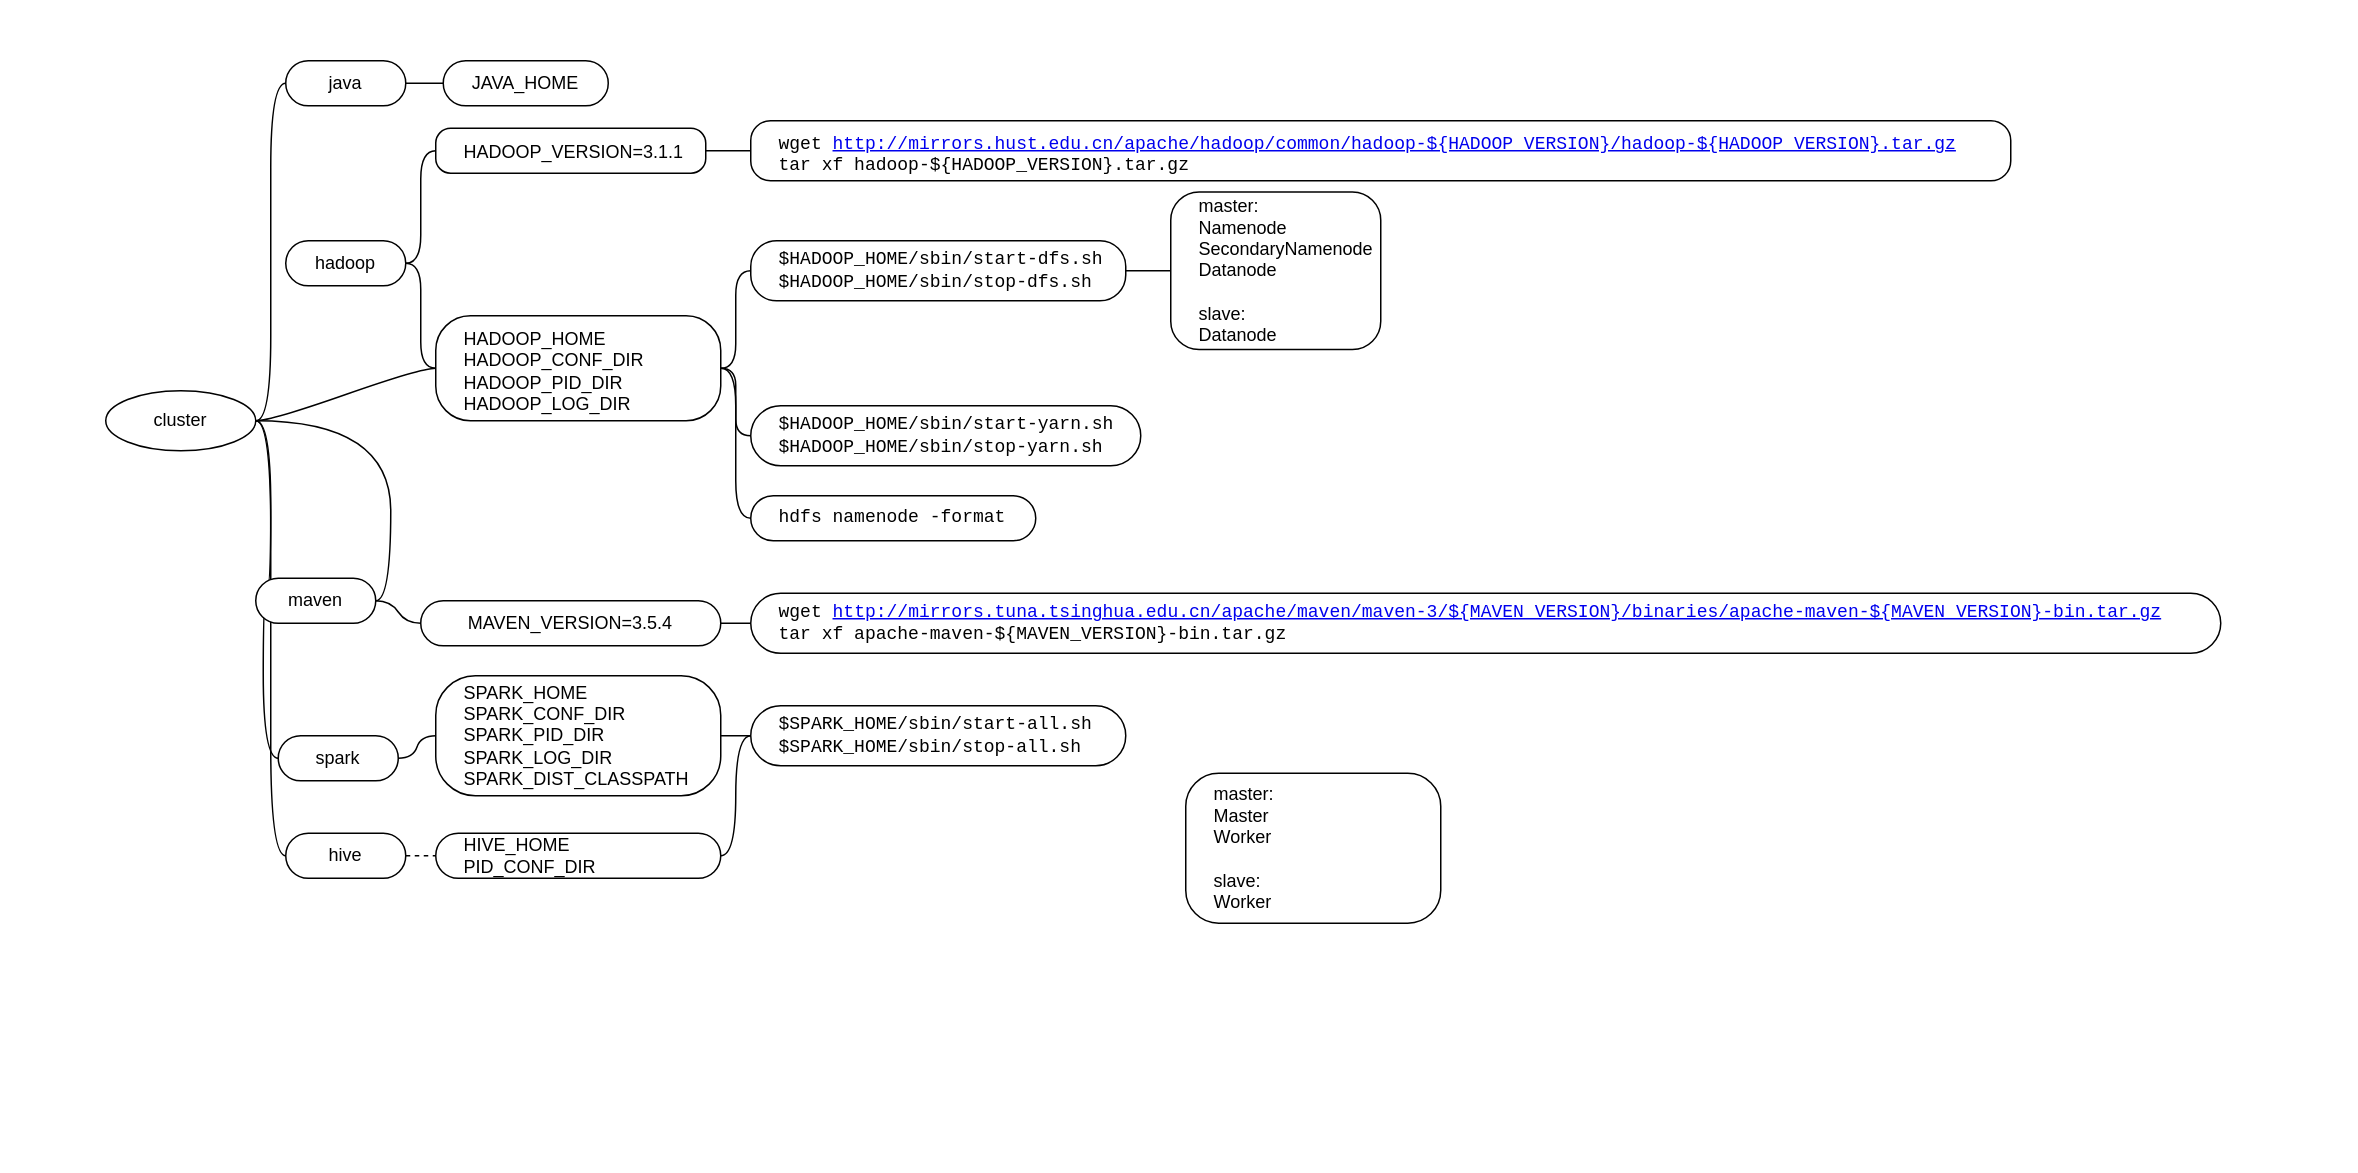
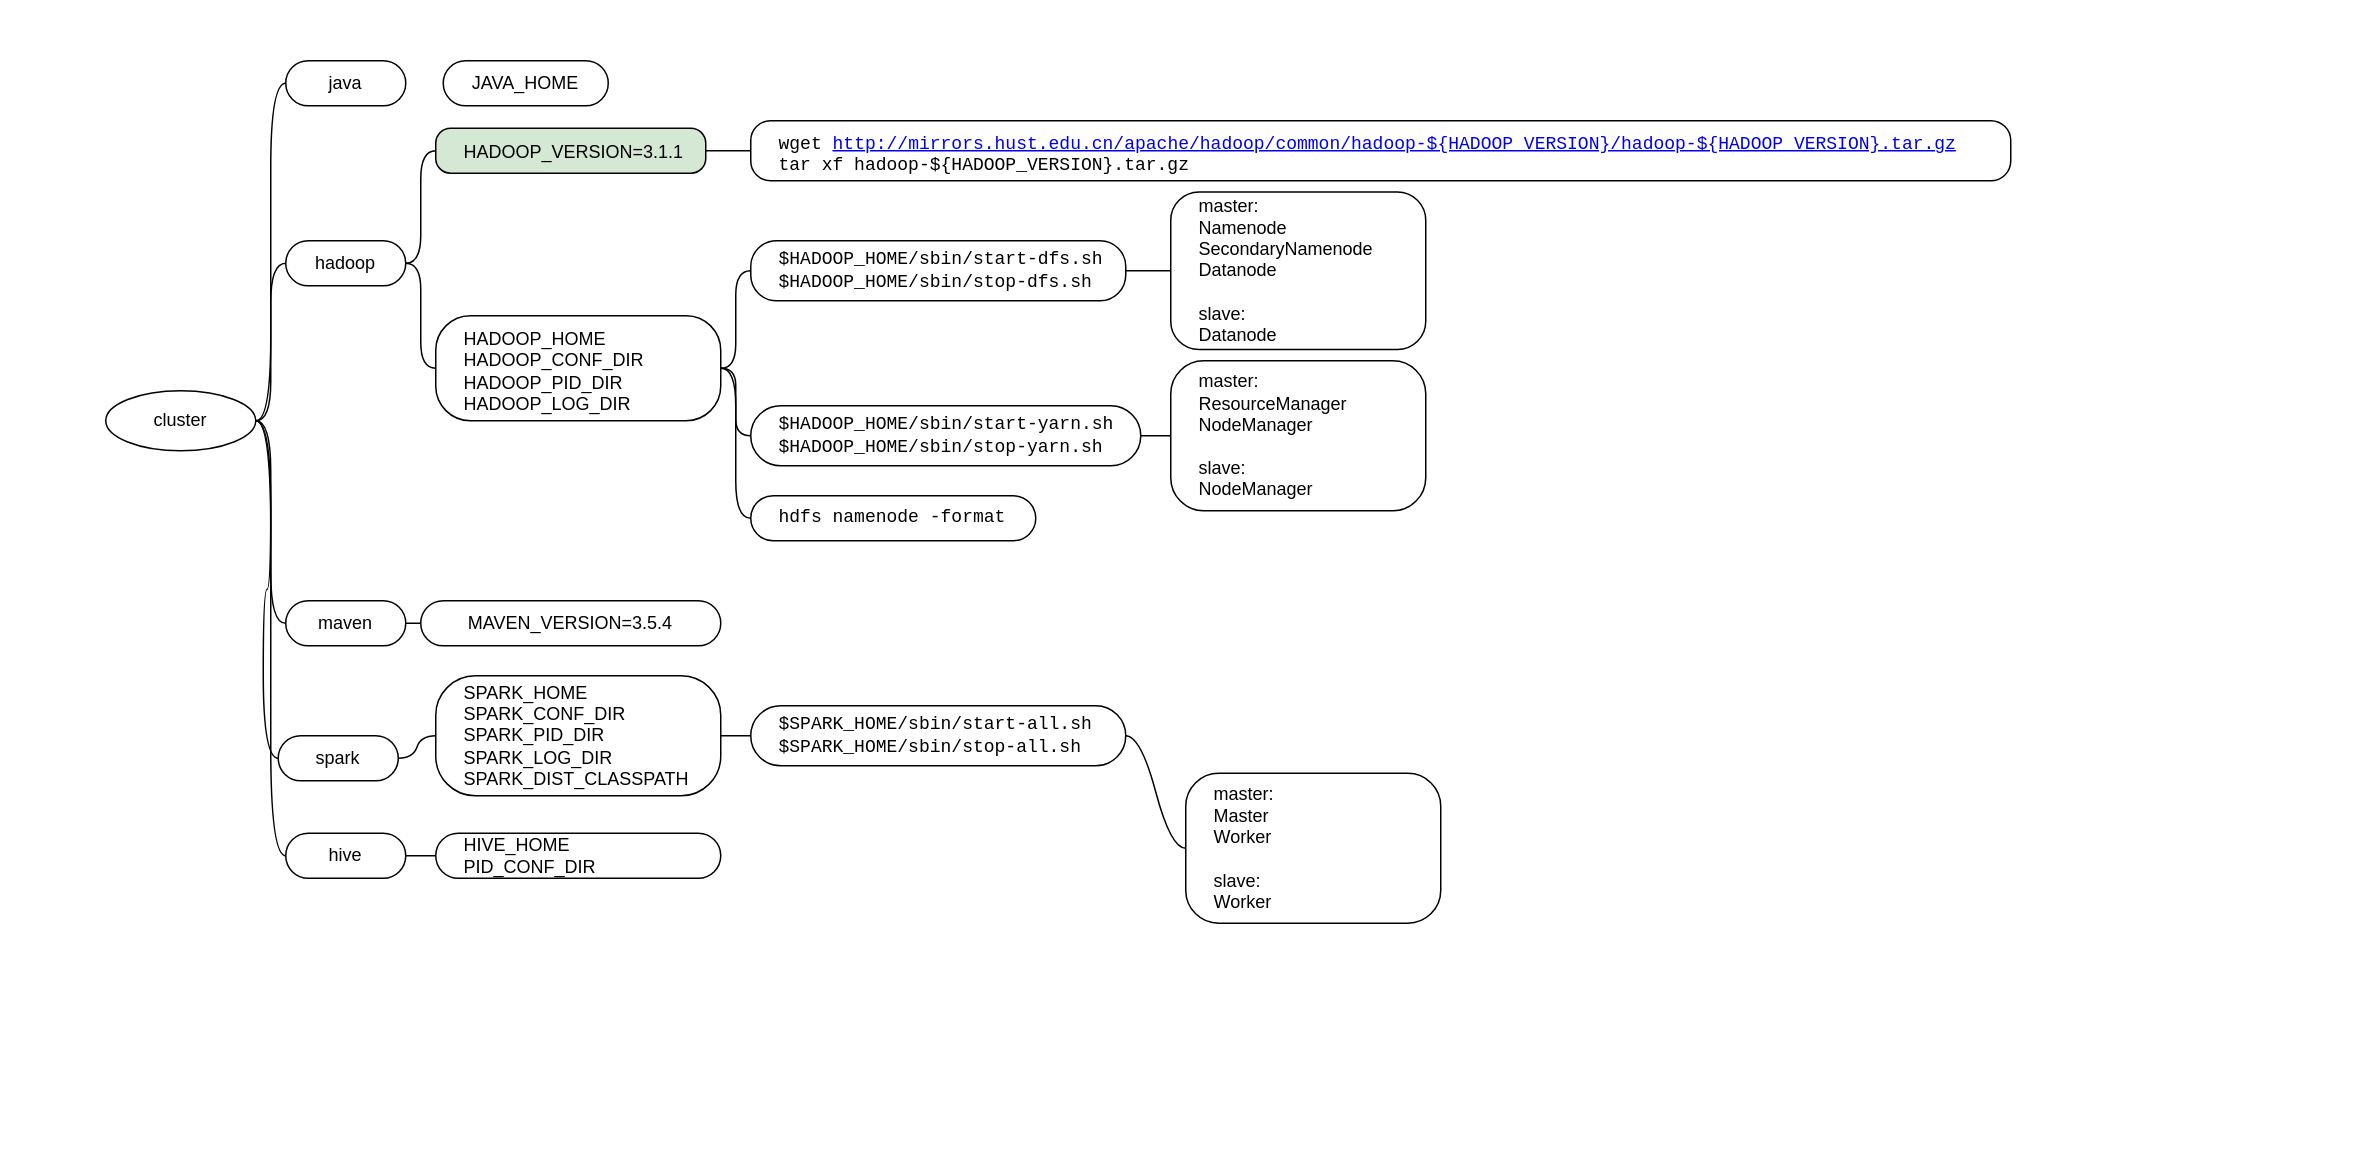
(425, 83) -> none
(571, 151) -> (571, 151)
(1276, 271) -> (1298, 271)
(347, 394) -> (270, 396)
none -> (1156, 436)
none -> (1298, 436)
(316, 601) -> (346, 623)
(736, 623) -> none
(1486, 623) -> none
(736, 798) -> (1156, 792)
(421, 856) -> (421, 856)
